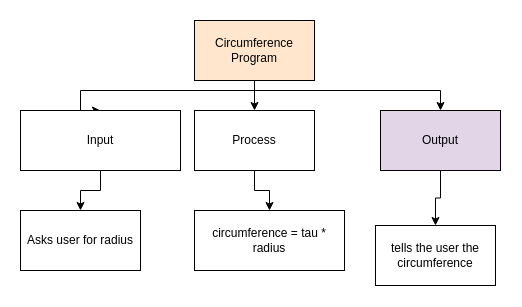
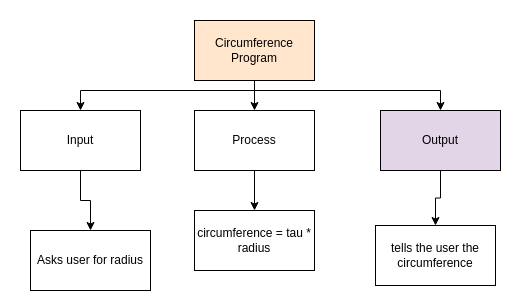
(101, 141) -> (81, 141)
(81, 241) -> (91, 261)
(270, 241) -> (255, 241)
